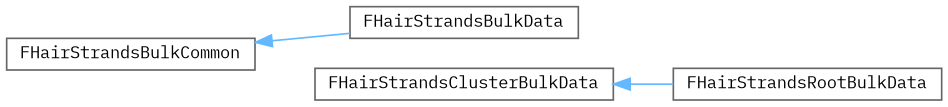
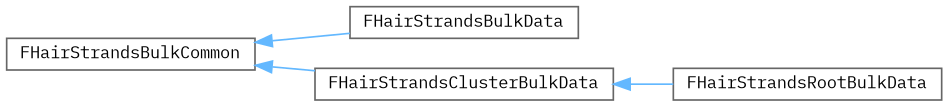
none -> (294, 69)
